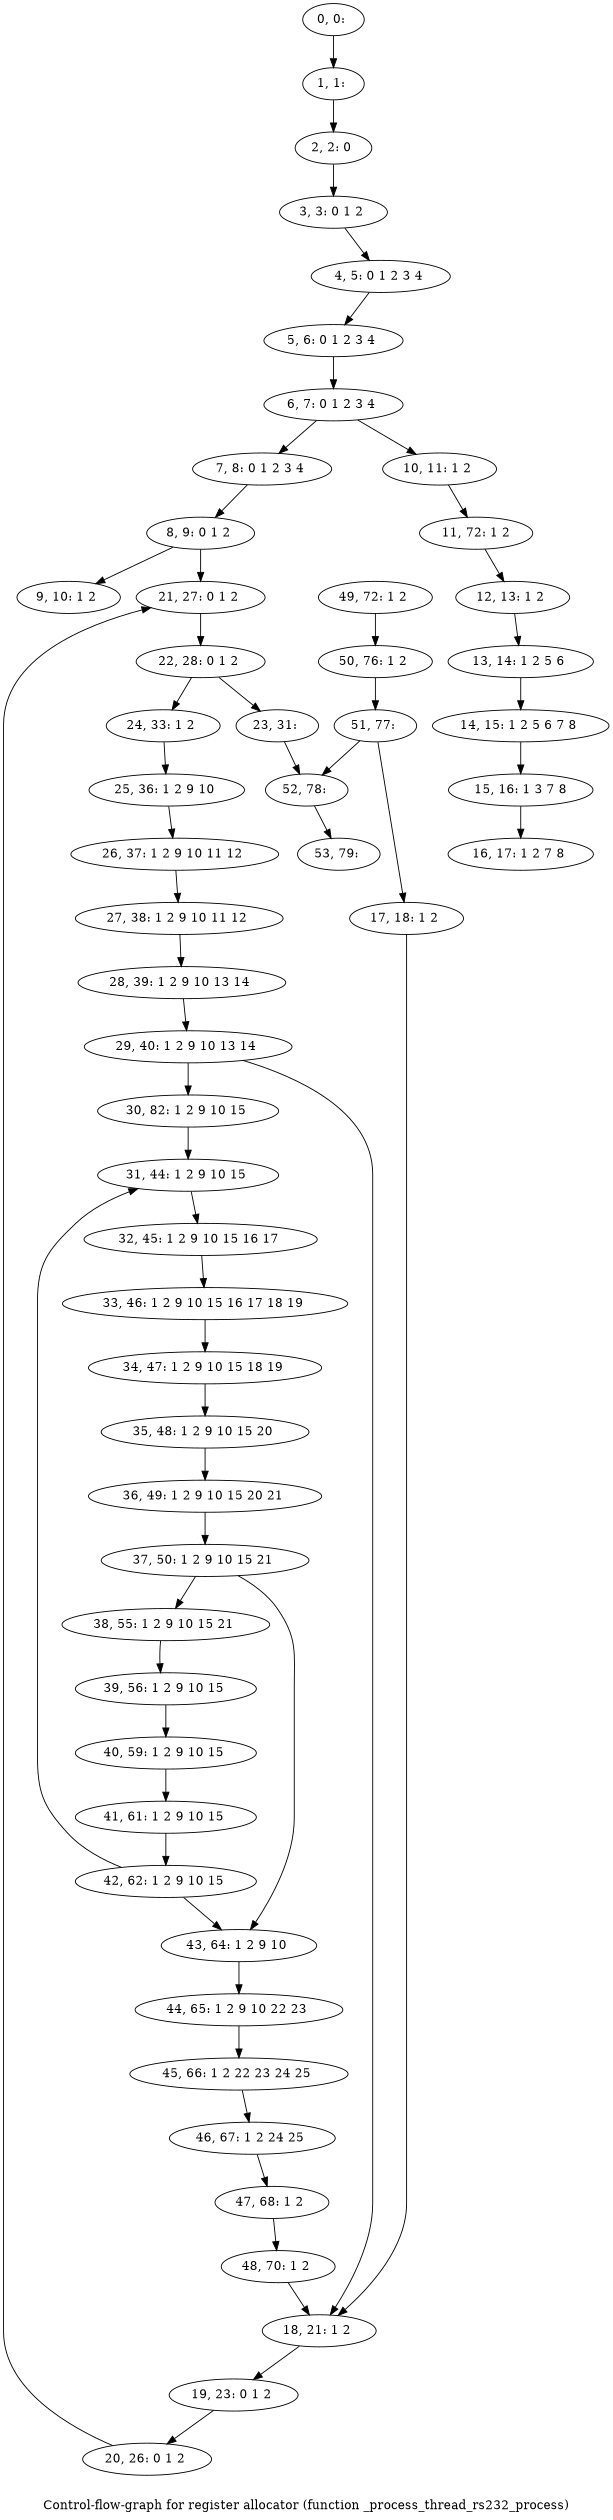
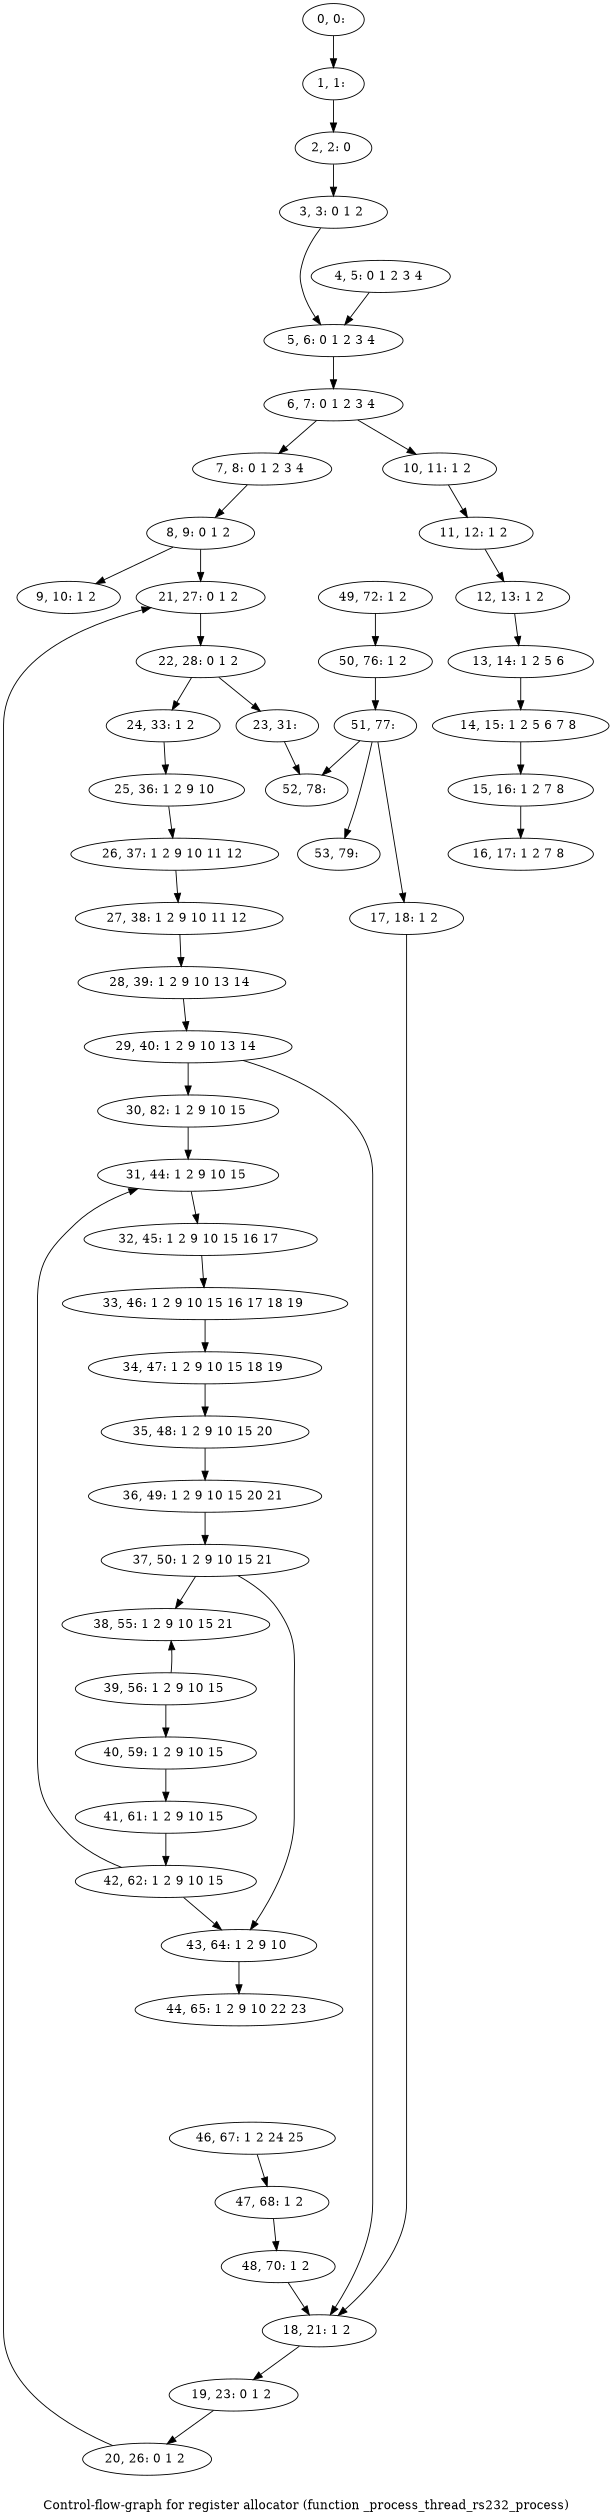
(354, 241) -> (300, 272)
(476, 533) -> (476, 533)
(521, 790) -> (521, 790)
(321, 818) -> (361, 786)
(160, 1652) -> (172, 1661)
(239, 2074) -> none
